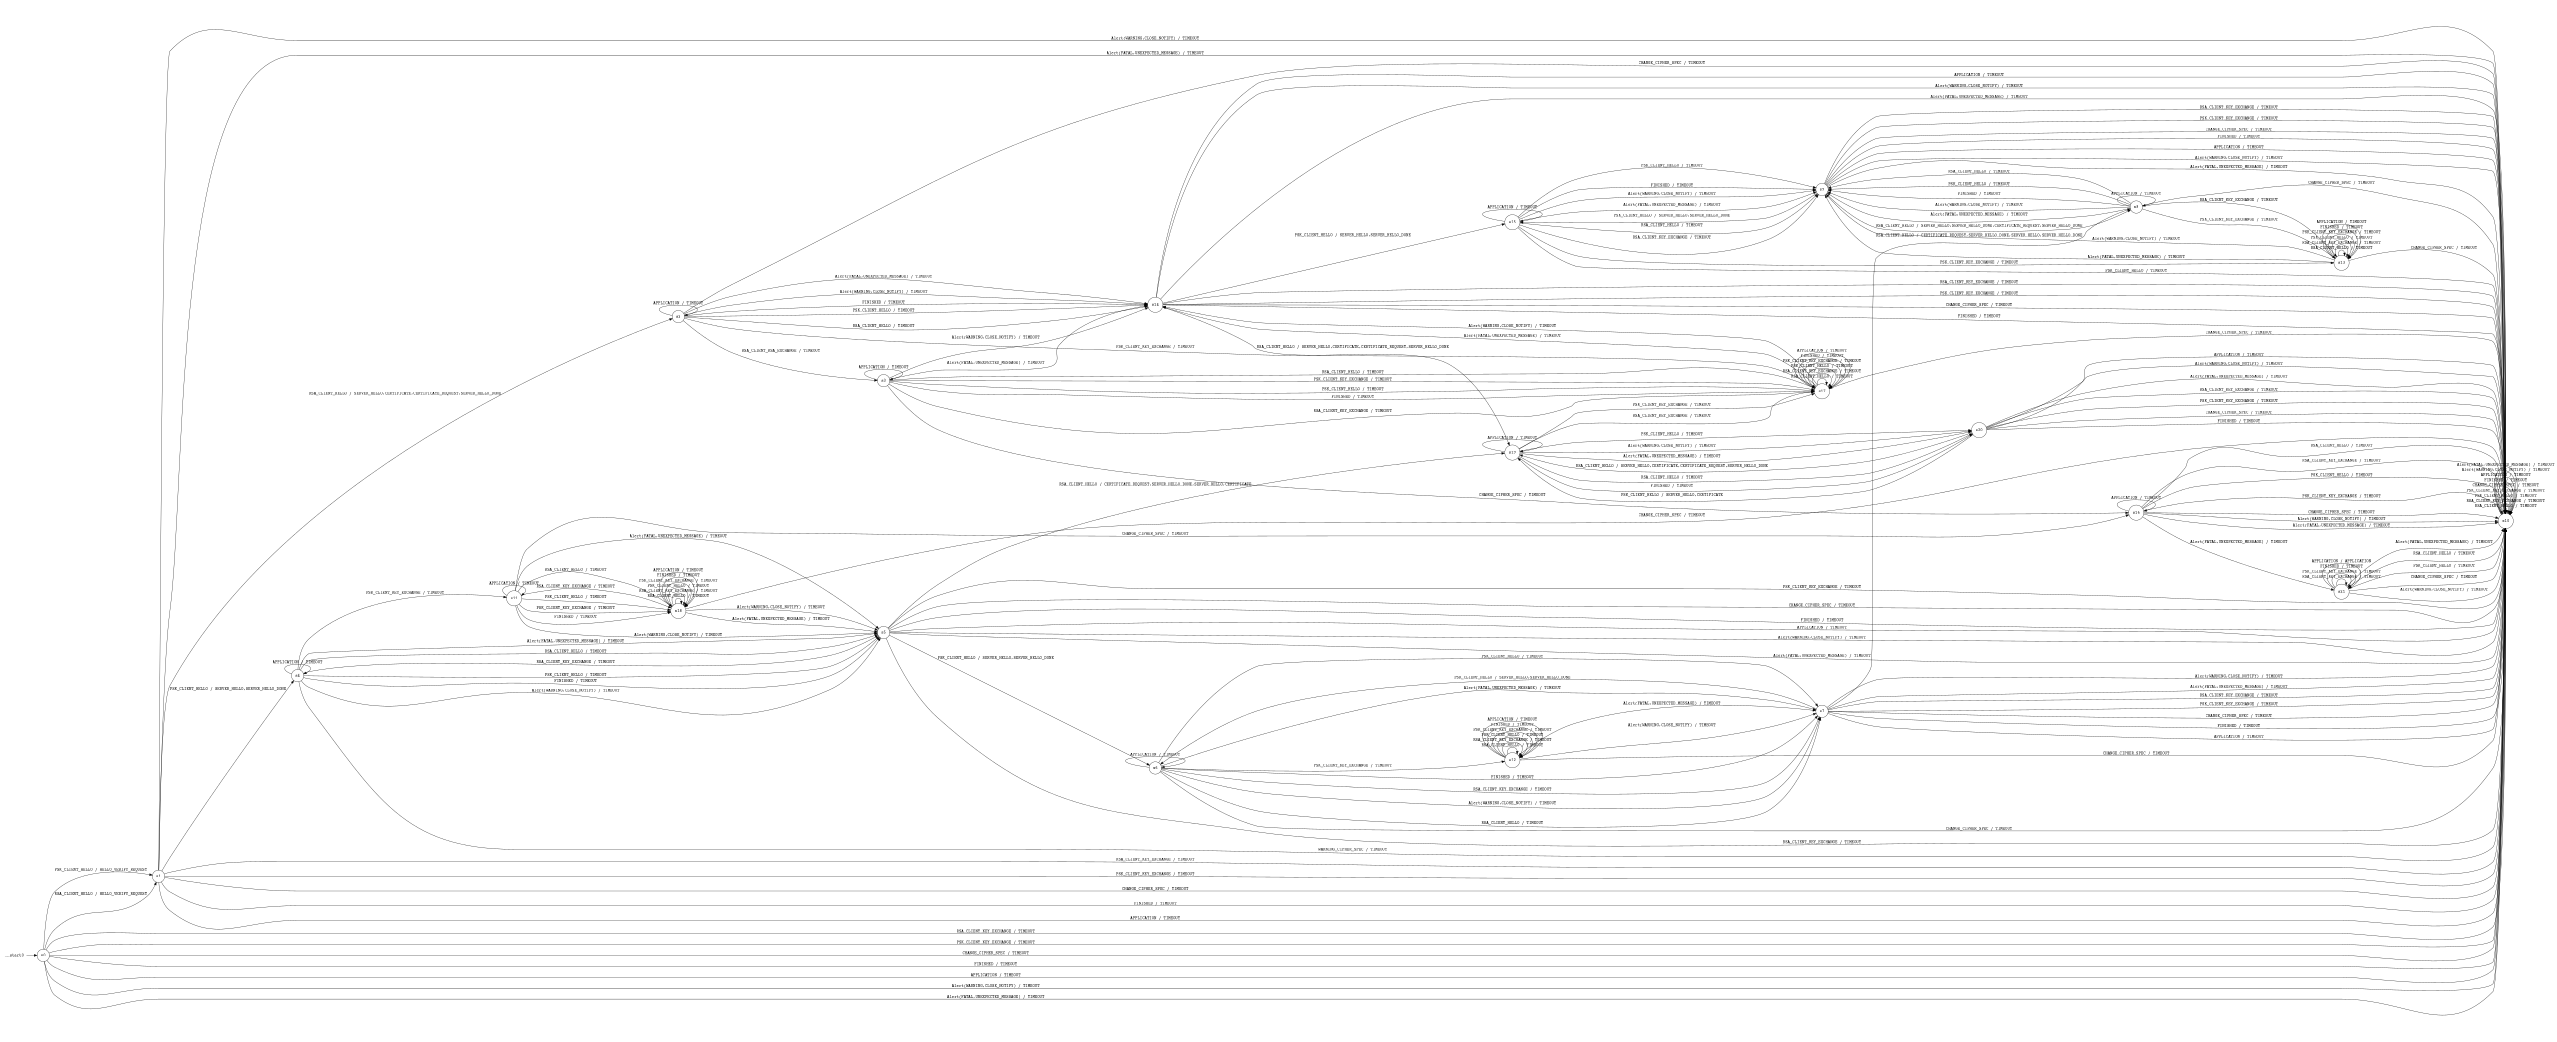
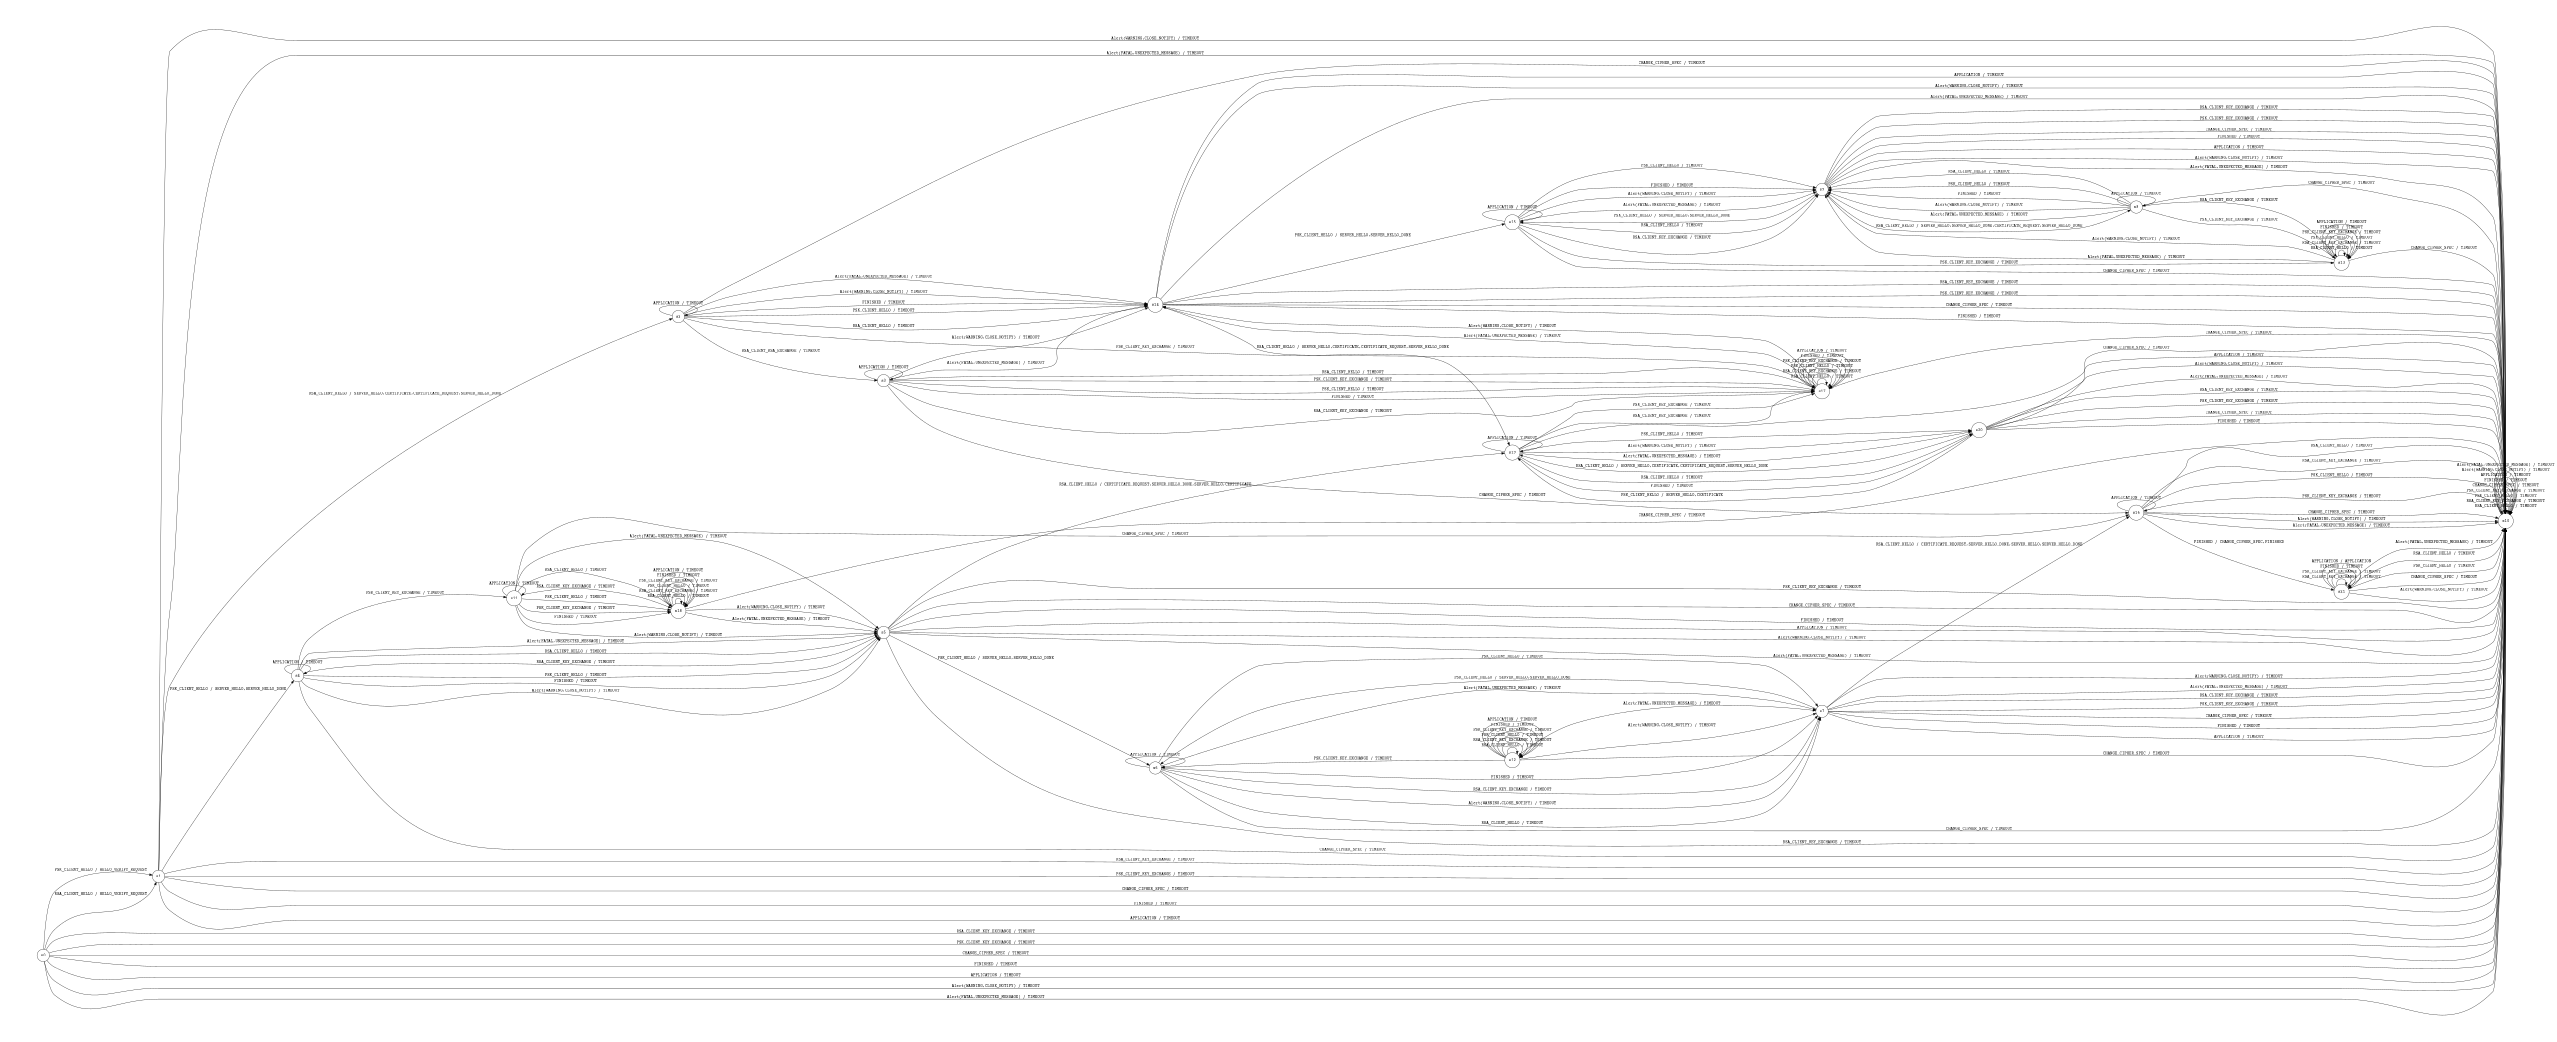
(2136, 271) -> (2136, 271)
(1872, 361) -> (1967, 613)
none -> (2061, 386)
(2239, 542) -> (2239, 542)
(1332, 771) -> (1335, 762)
(1353, 849) -> (1353, 849)
(15, 955) -> none
